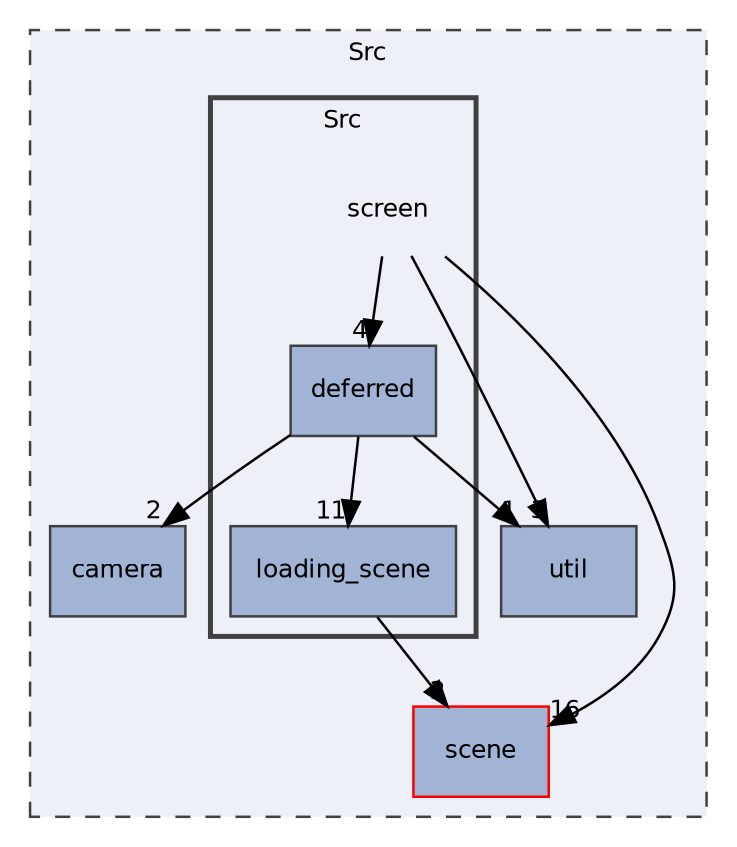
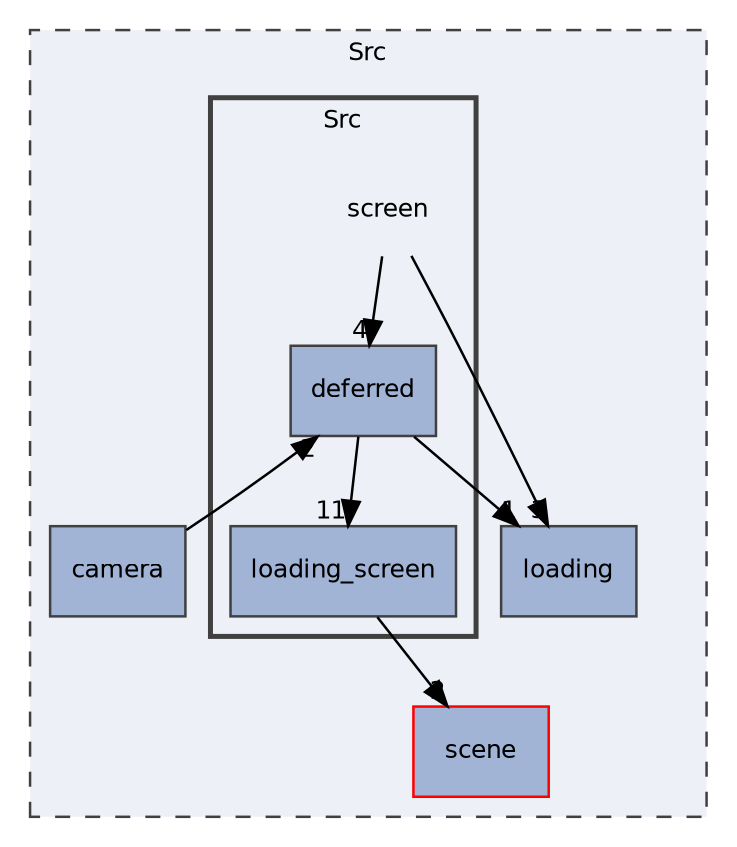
(237, 472) -> (242, 492)
(635, 474) -> none
(343, 571) -> (343, 571)
(569, 571) -> (569, 571)
